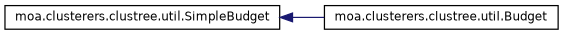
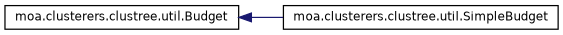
(308, 17) -> (267, 17)
